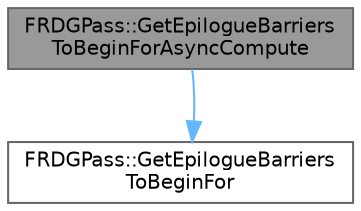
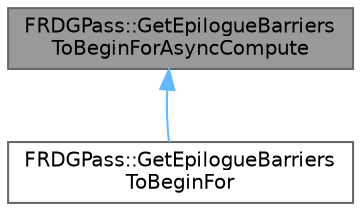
(194, 95) -> (167, 116)
